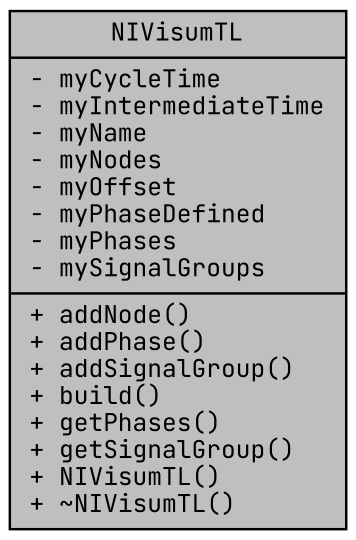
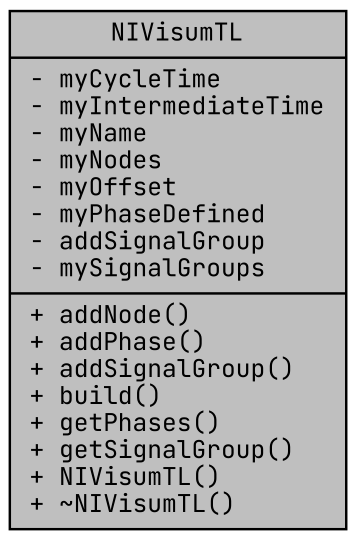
(104, 242) -> (149, 242)
